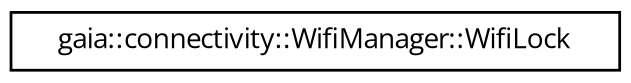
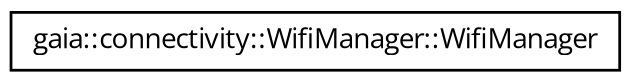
(315, 41) -> (315, 41)
